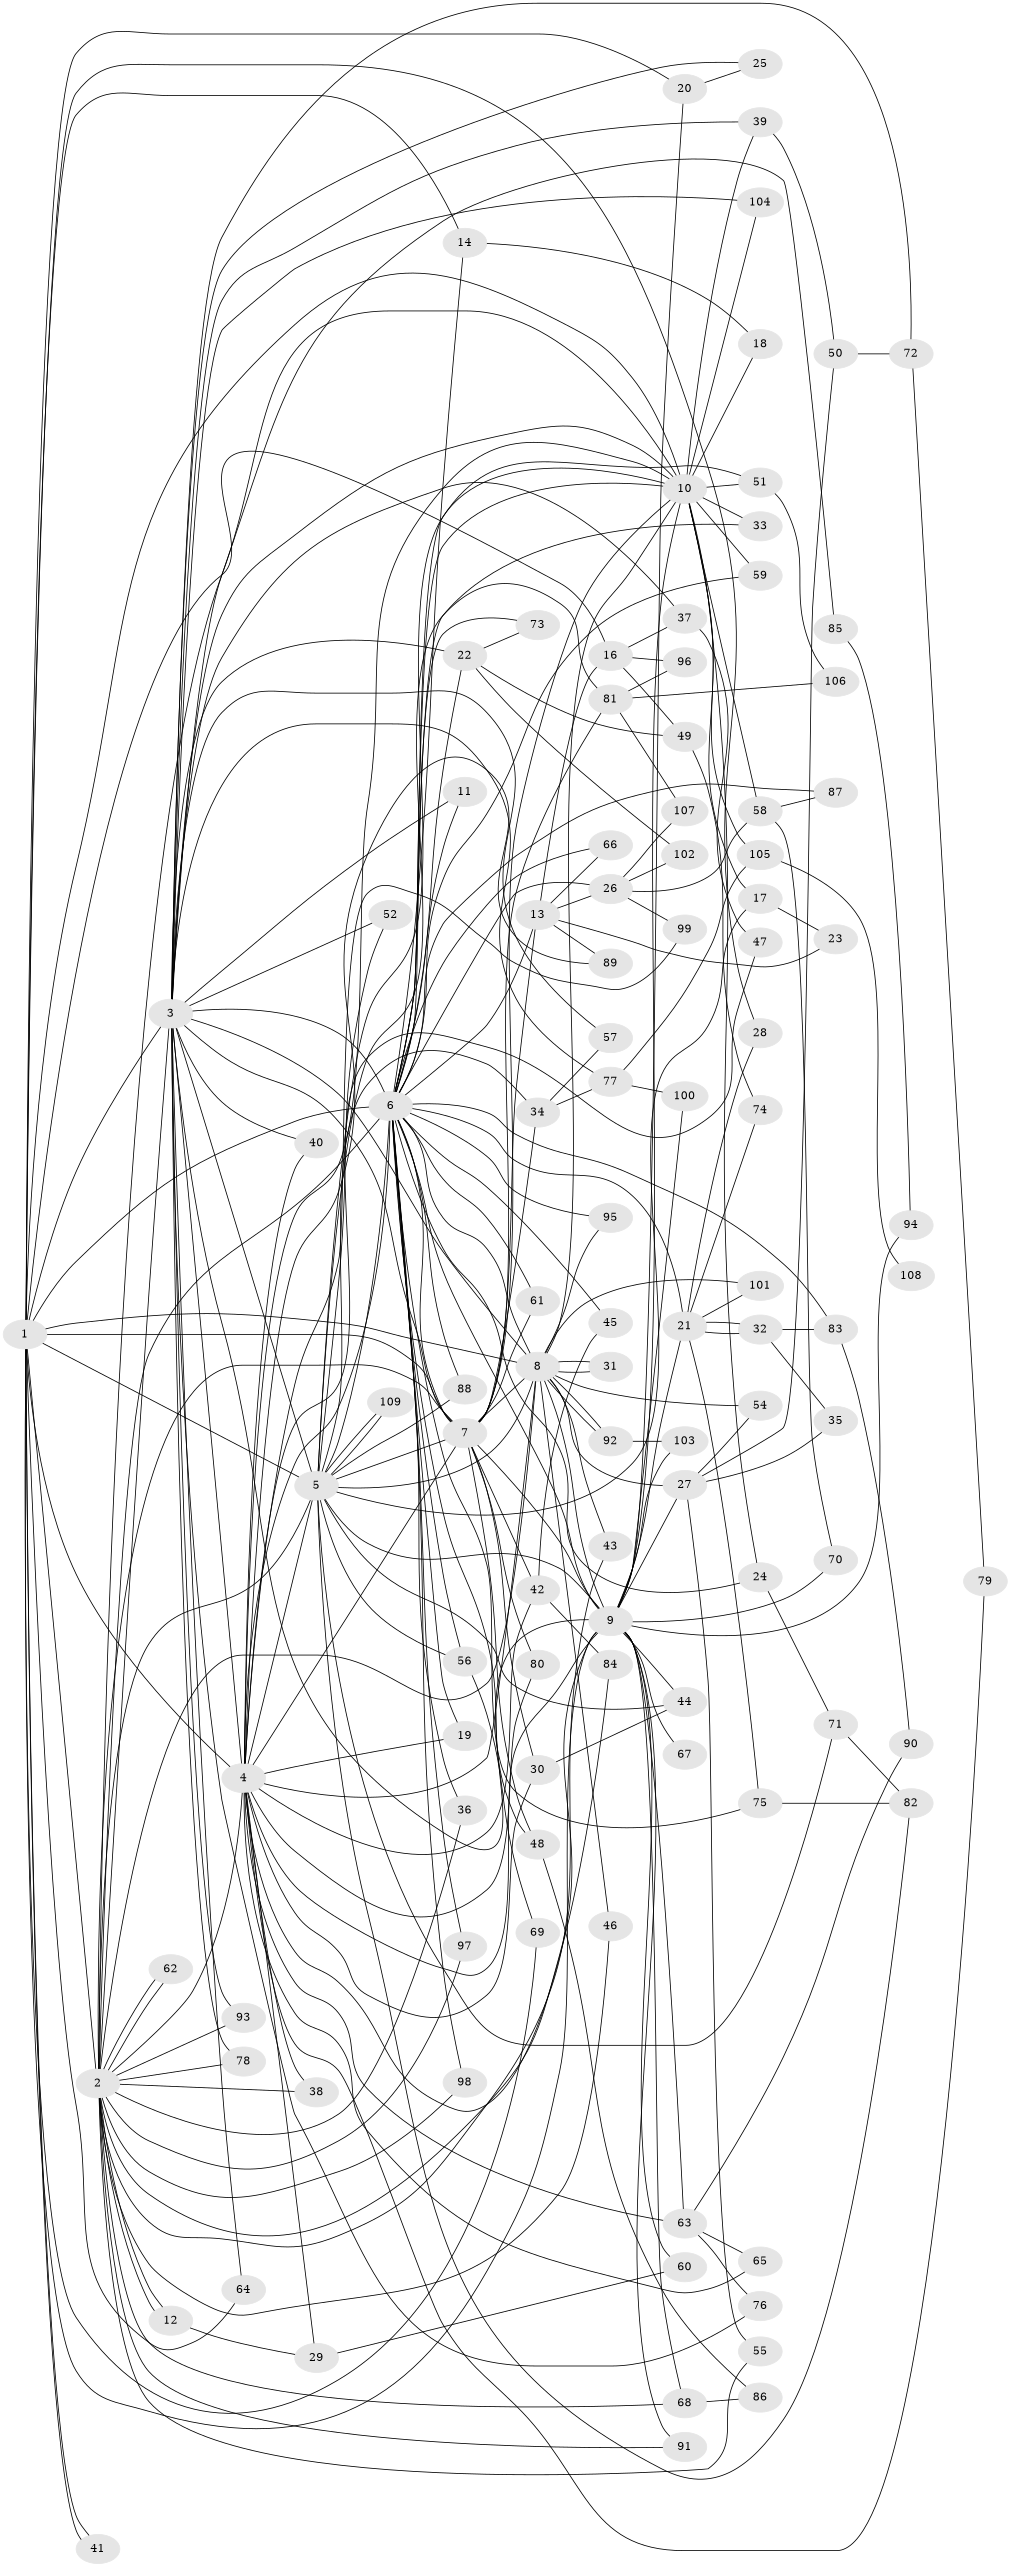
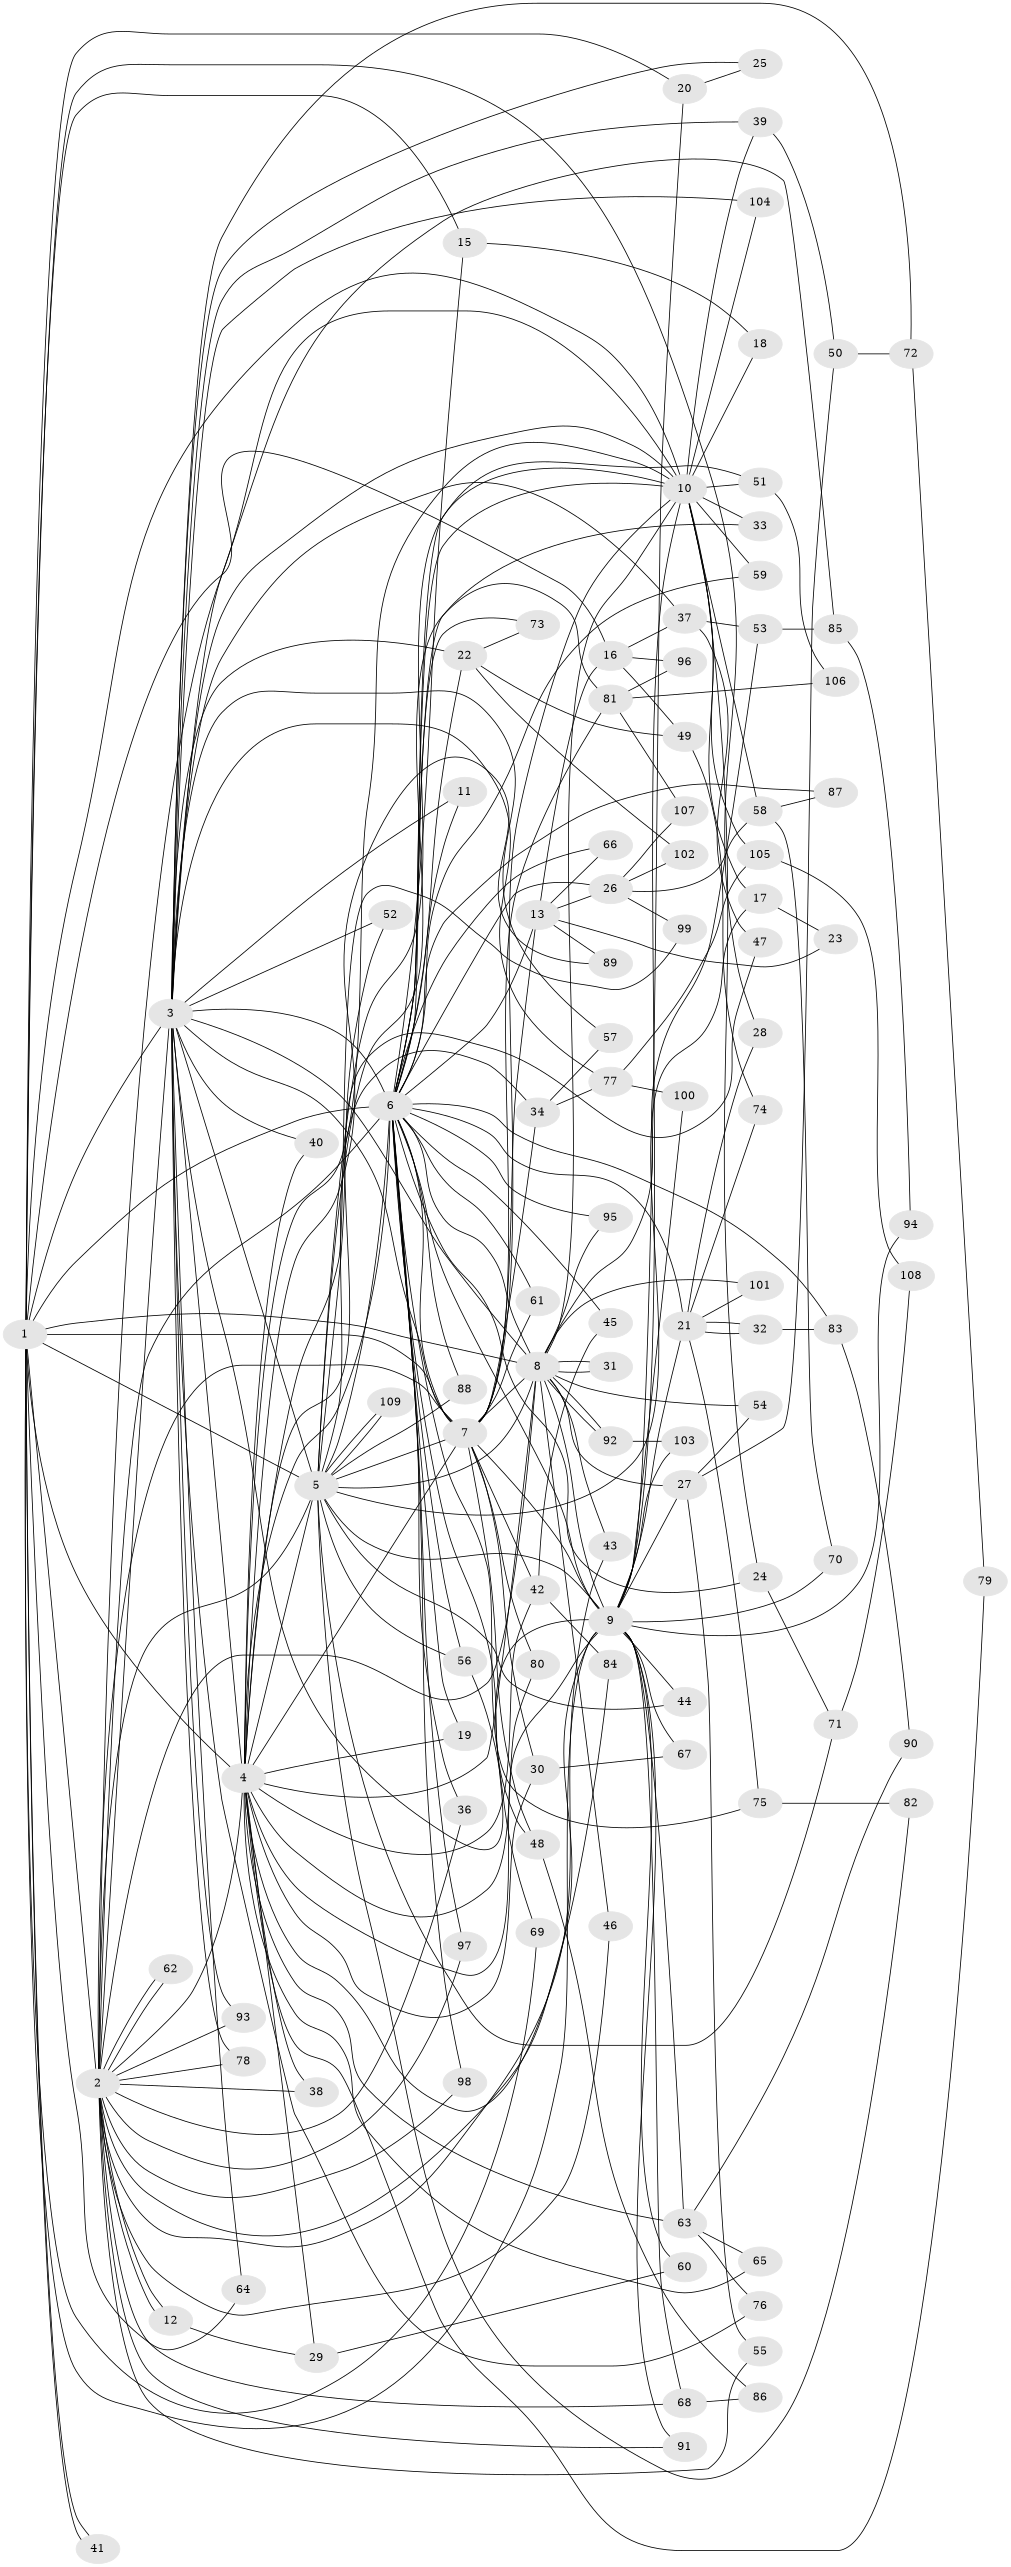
(465, 243) -> (465, 243)
none -> (760, 629)
(836, 1421) -> none
(611, 1736) -> (611, 1762)
(874, 1764) -> (887, 1503)
